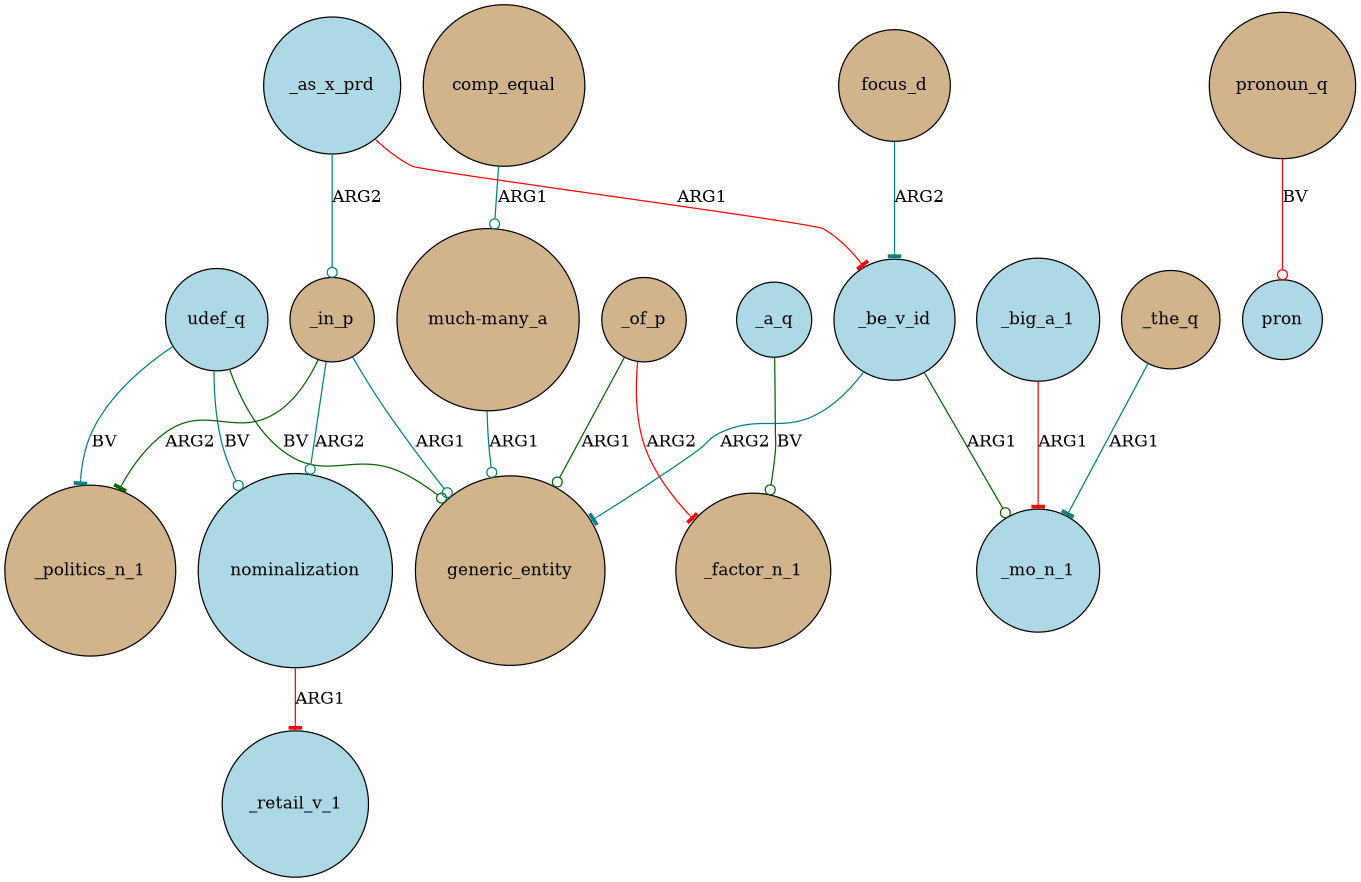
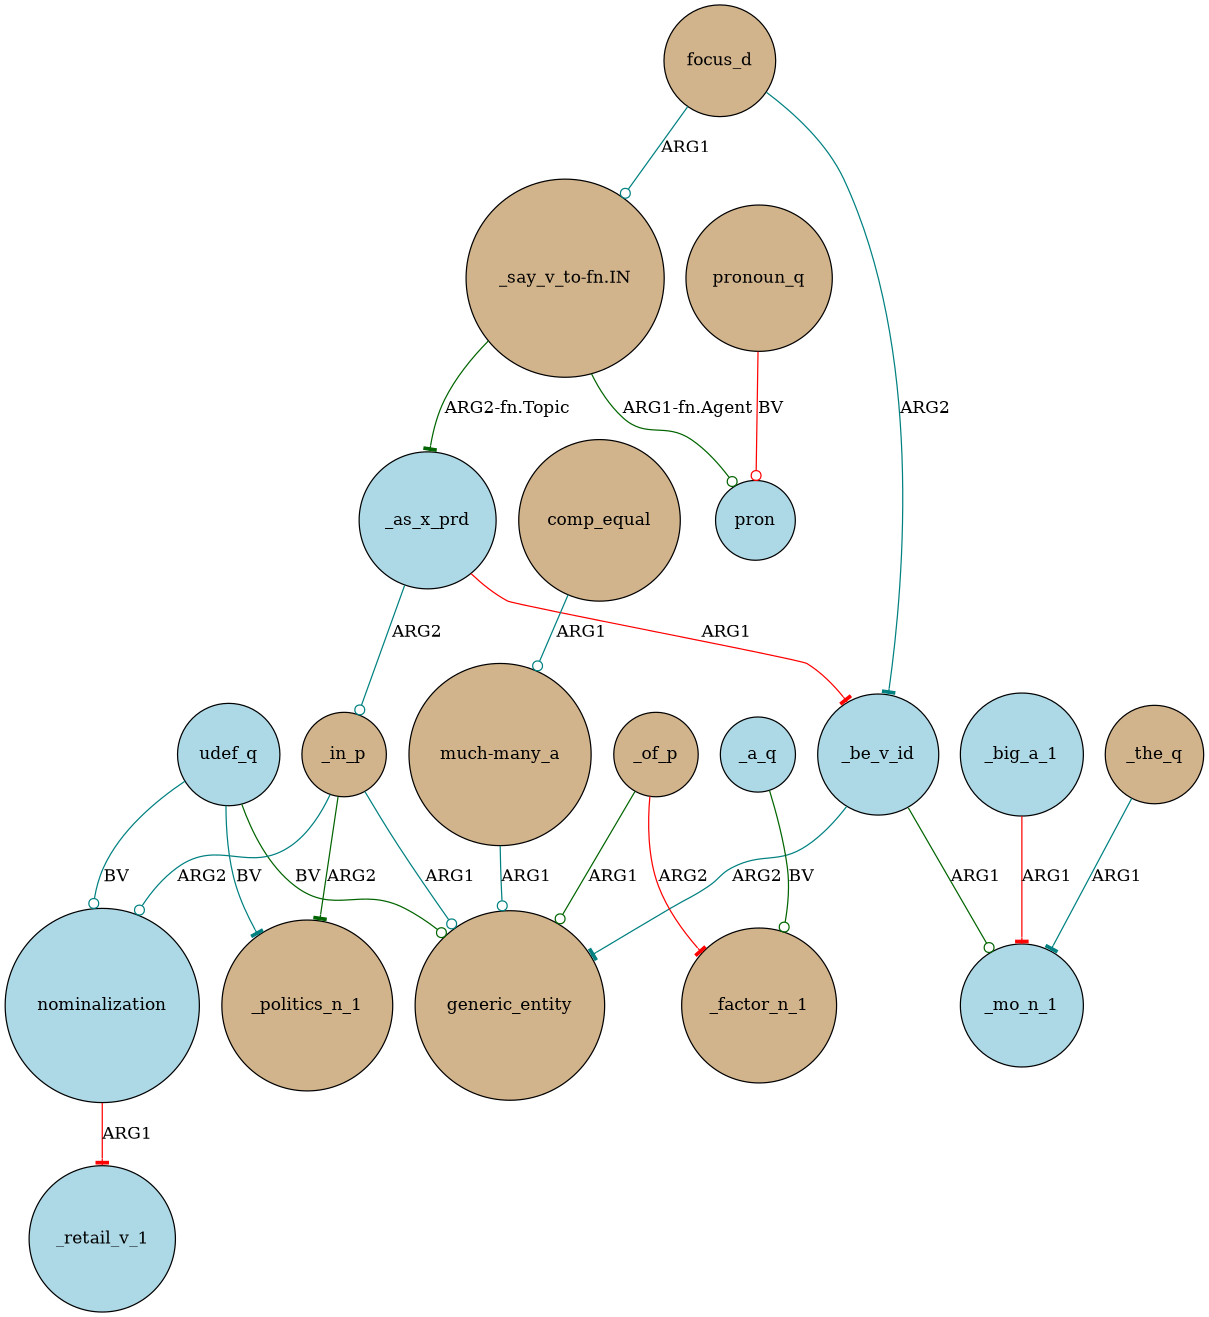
none -> (565, 278)
